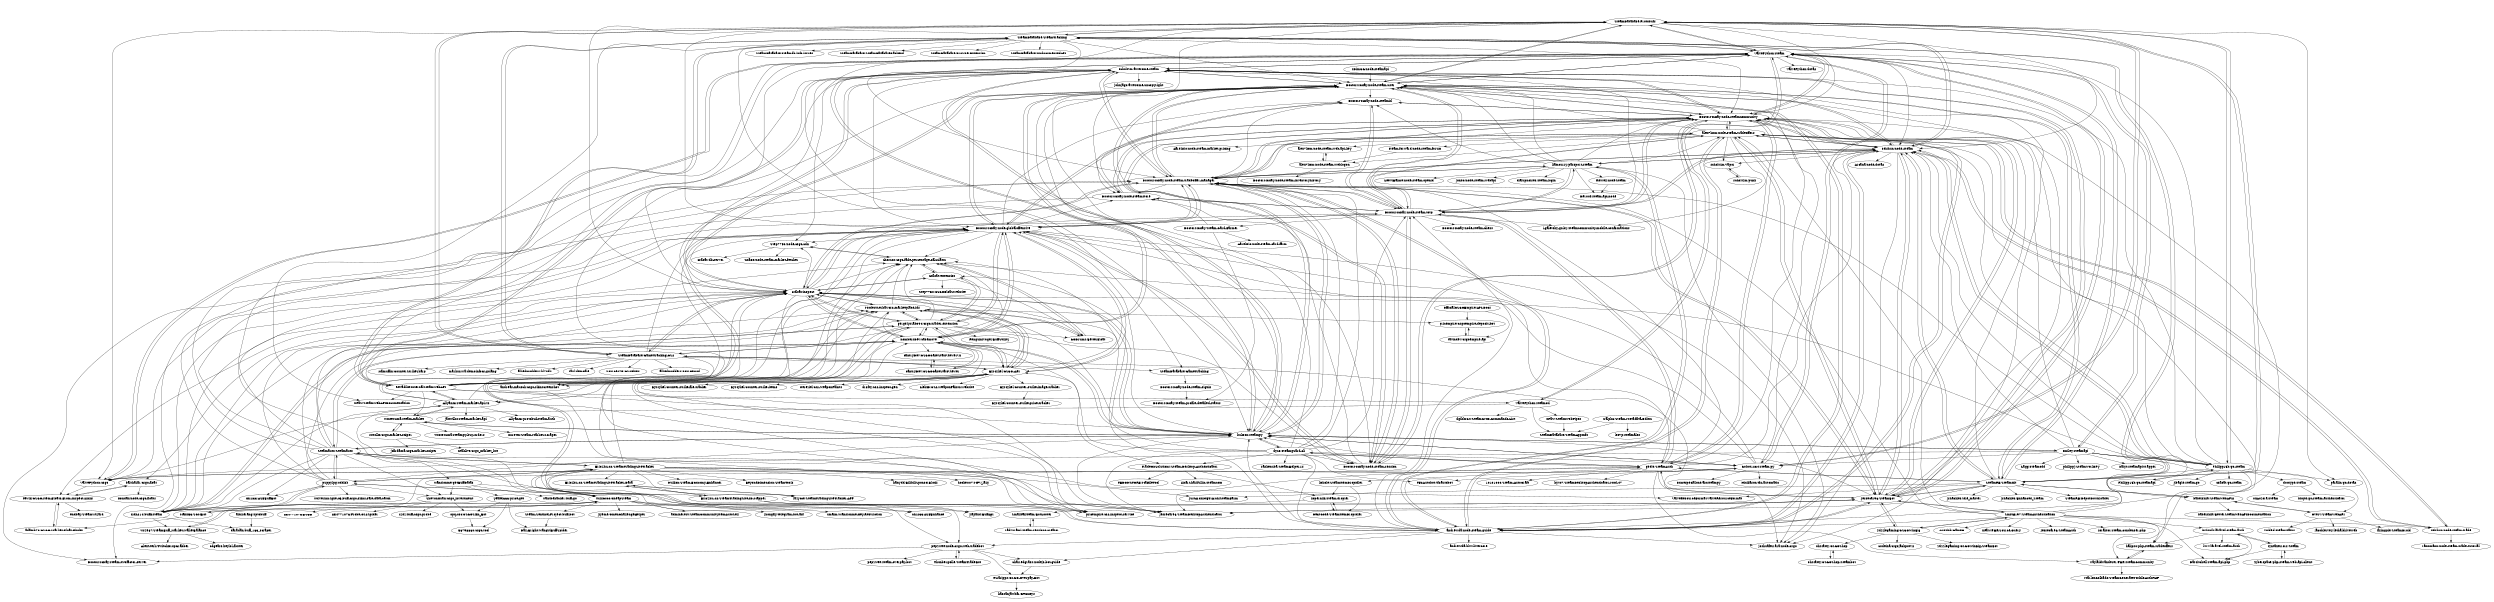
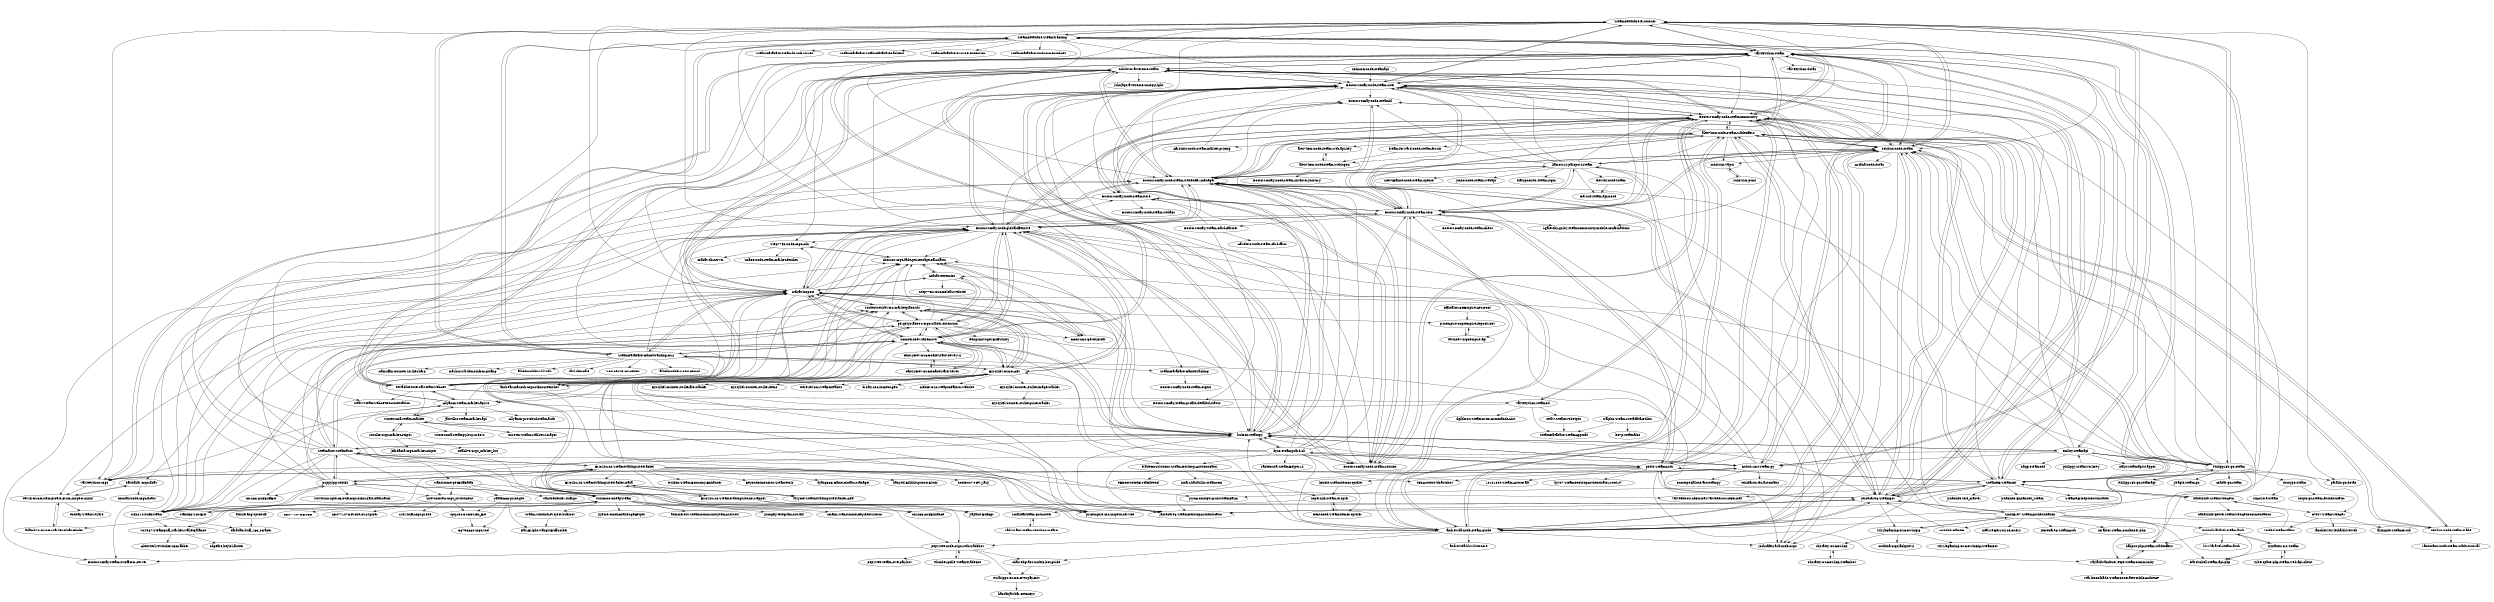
(1168, 108) -> (1267, 104)
none -> (1148, 213)
(1186, 394) -> none
(2077, 458) -> (2080, 460)
none -> (844, 483)
(2274, 507) -> (2287, 511)
(1890, 514) -> (1918, 516)
